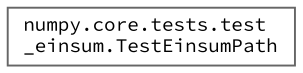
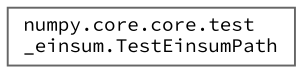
(151, 37) -> (151, 37)
